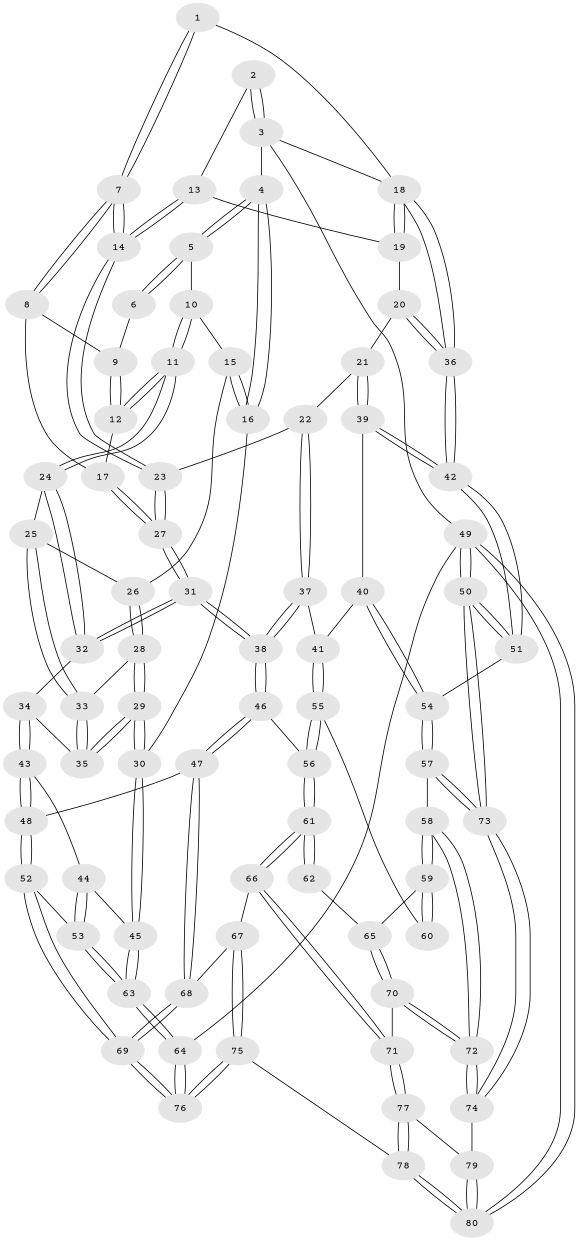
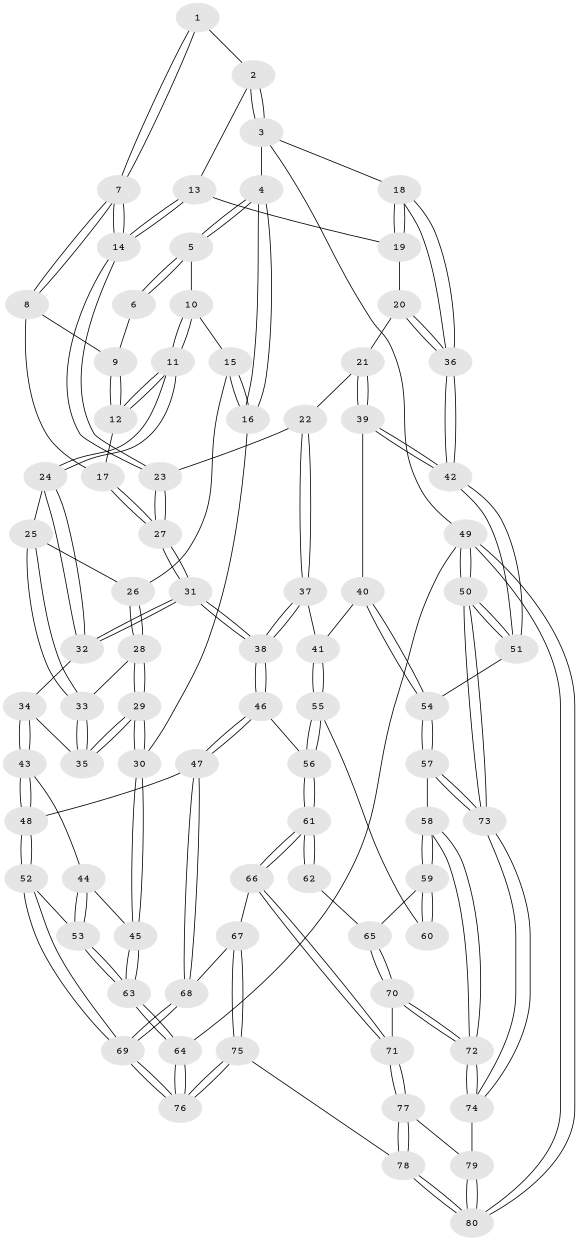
(314, 88) -> (226, 46)
